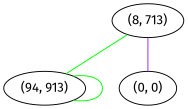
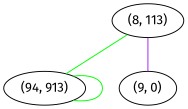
(148, 21) -> (148, 21)
(148, 88) -> (148, 88)
